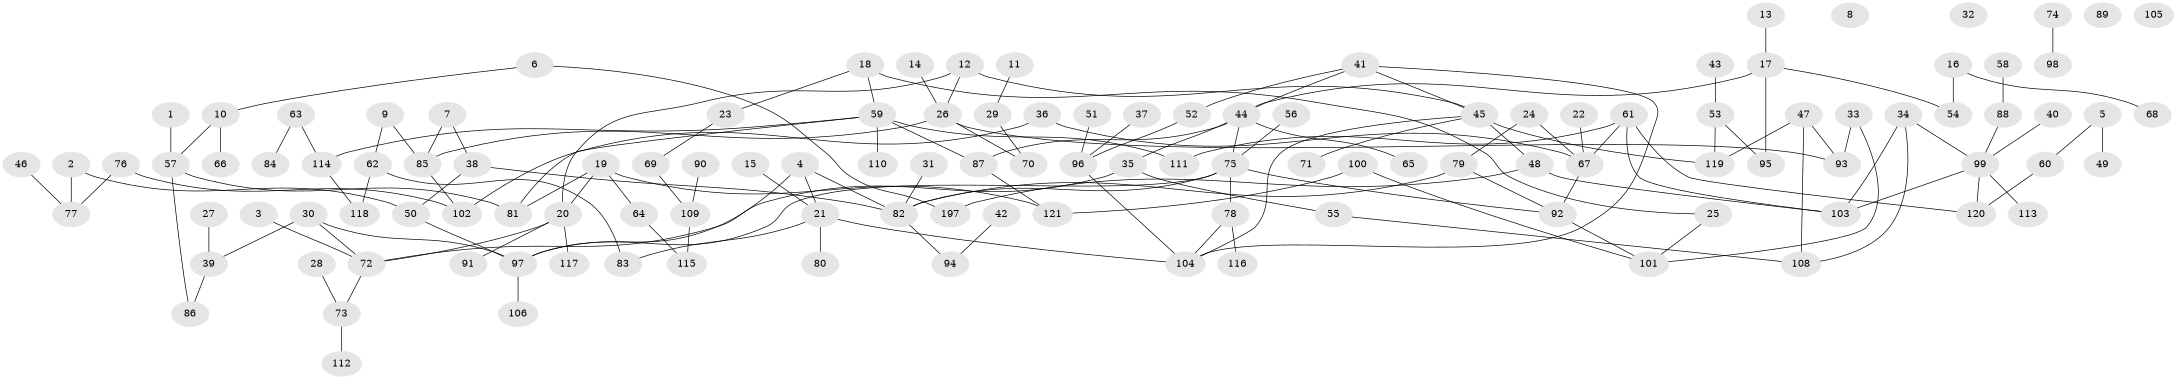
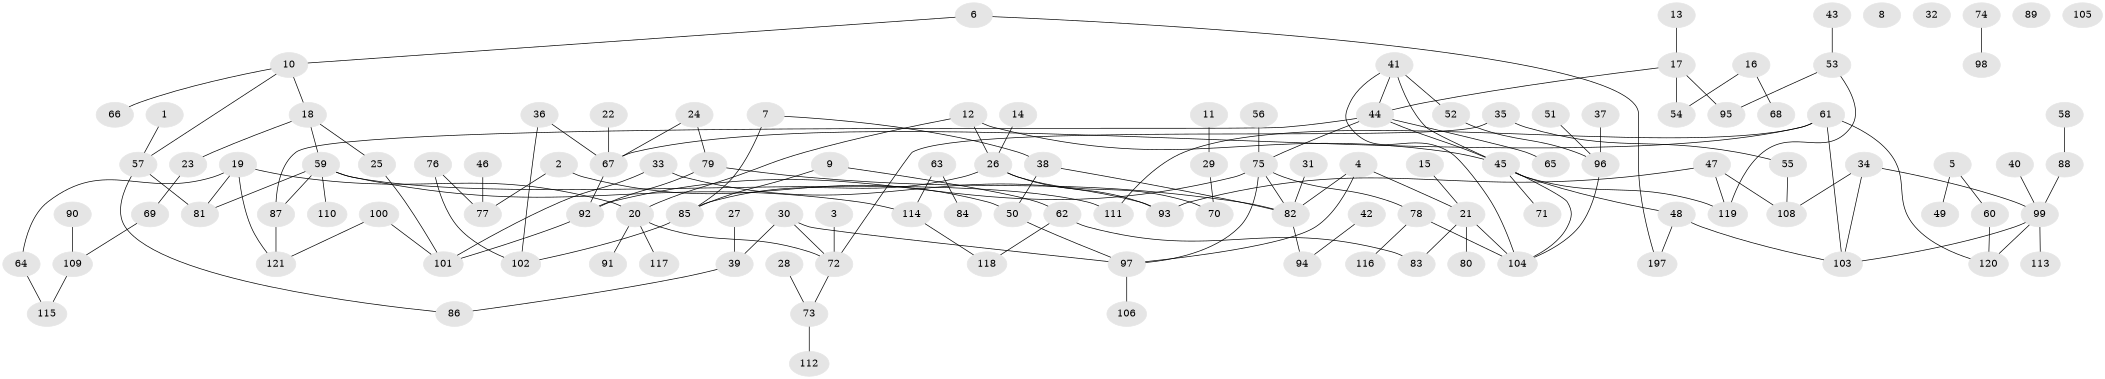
none -> (298, 90)
(1185, 140) -> (1438, 140)
